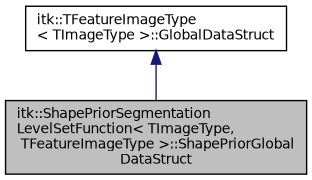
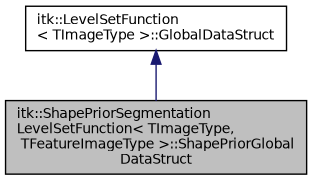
(156, 28) -> (156, 28)
